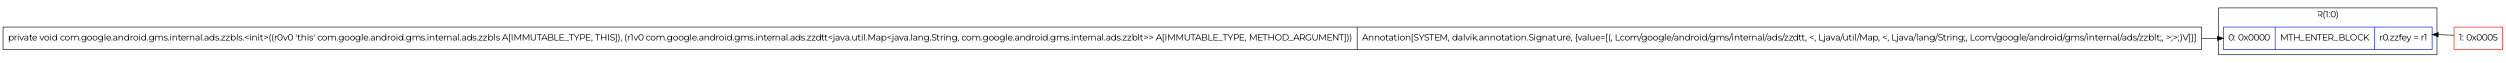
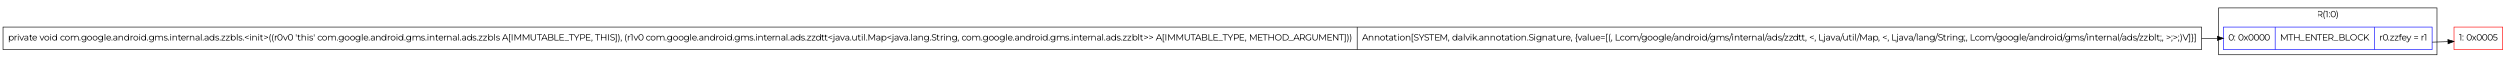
(2446, 35) -> (2441, 42)
